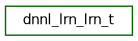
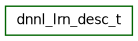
(69, 21) -> (69, 21)
